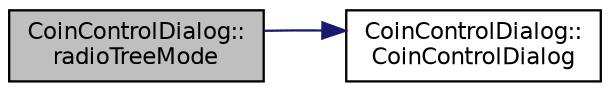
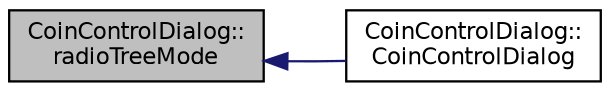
(293, 30) -> (317, 61)
